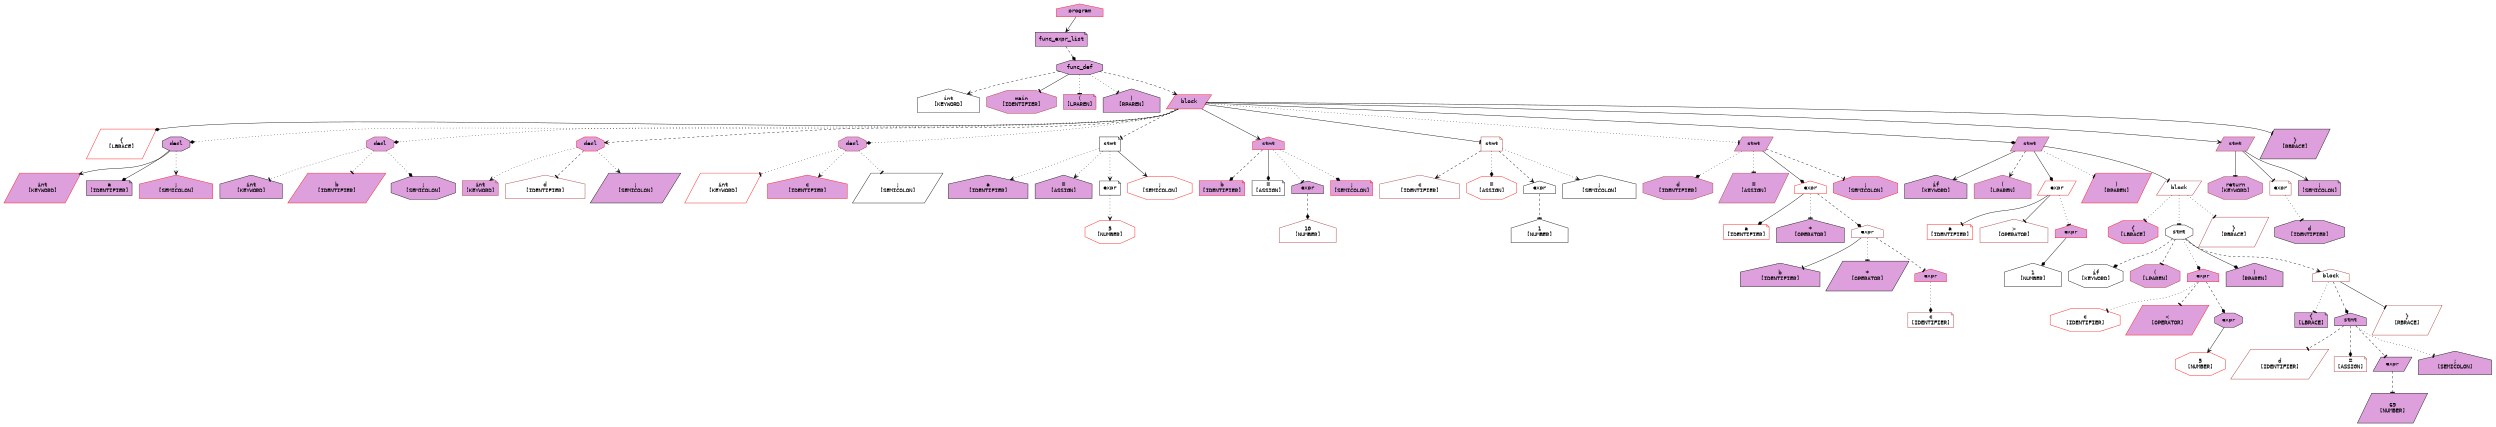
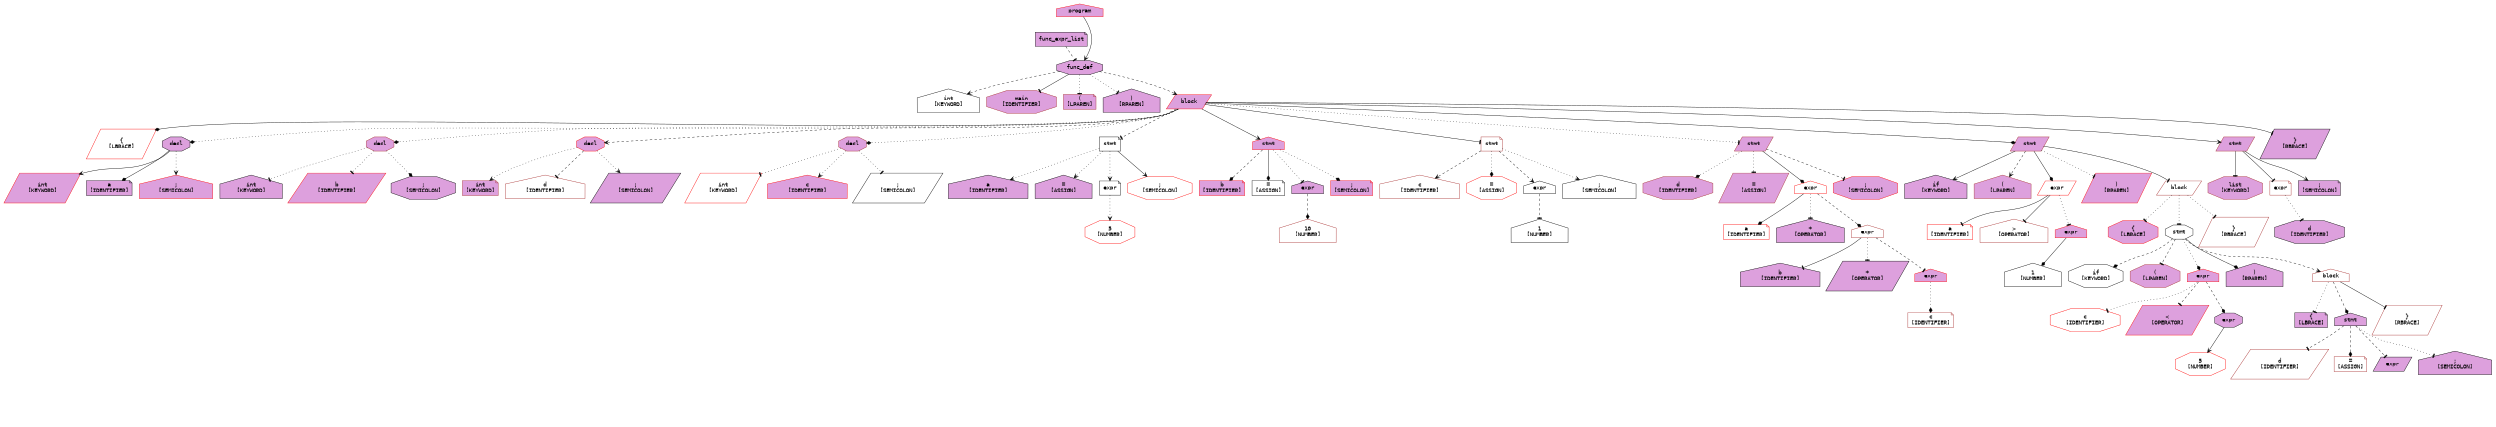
(1072, 23) -> (1092, 36)
(1069, 52) -> (1069, 52)
(2235, 188) -> (2235, 188)
(2392, 408) -> none
